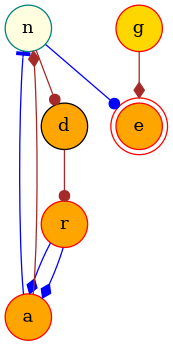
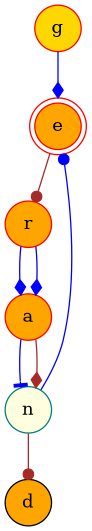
(139, 67) -> (58, 67)
(64, 170) -> (44, 173)
